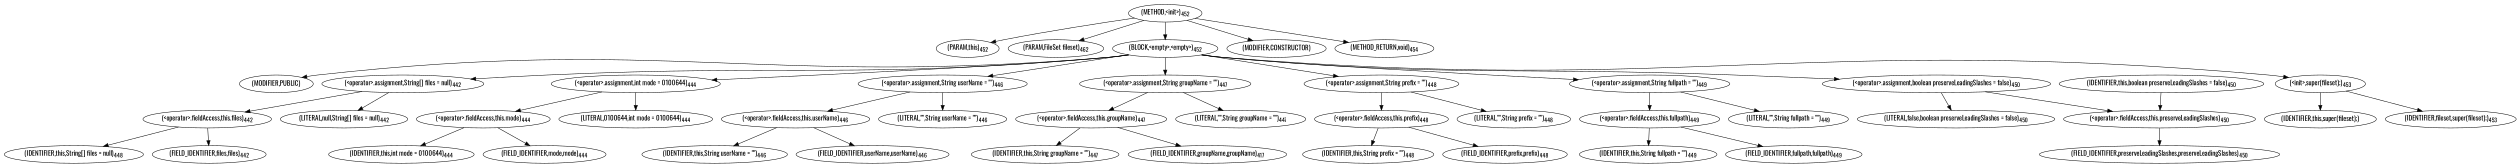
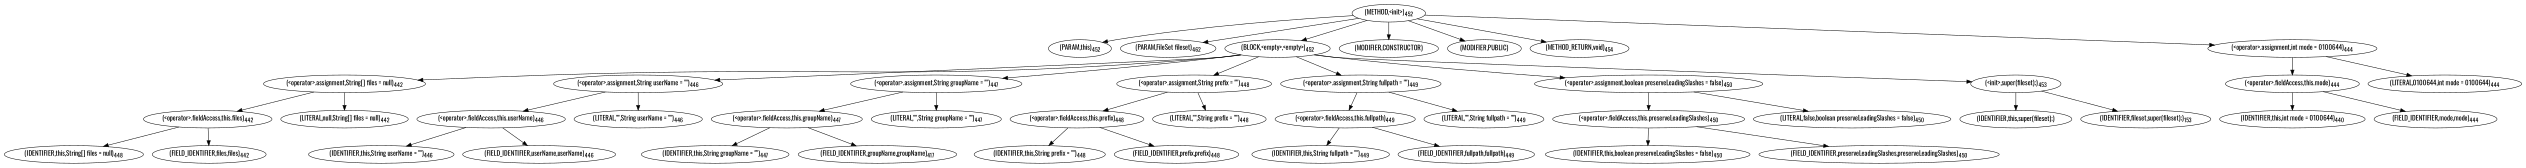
(718, 63) -> (1434, 30)
(861, 73) -> (1817, 30)
(2161, 99) -> (1648, 134)
(2493, 118) -> (2188, 118)
(449, 154) -> (2340, 118)
